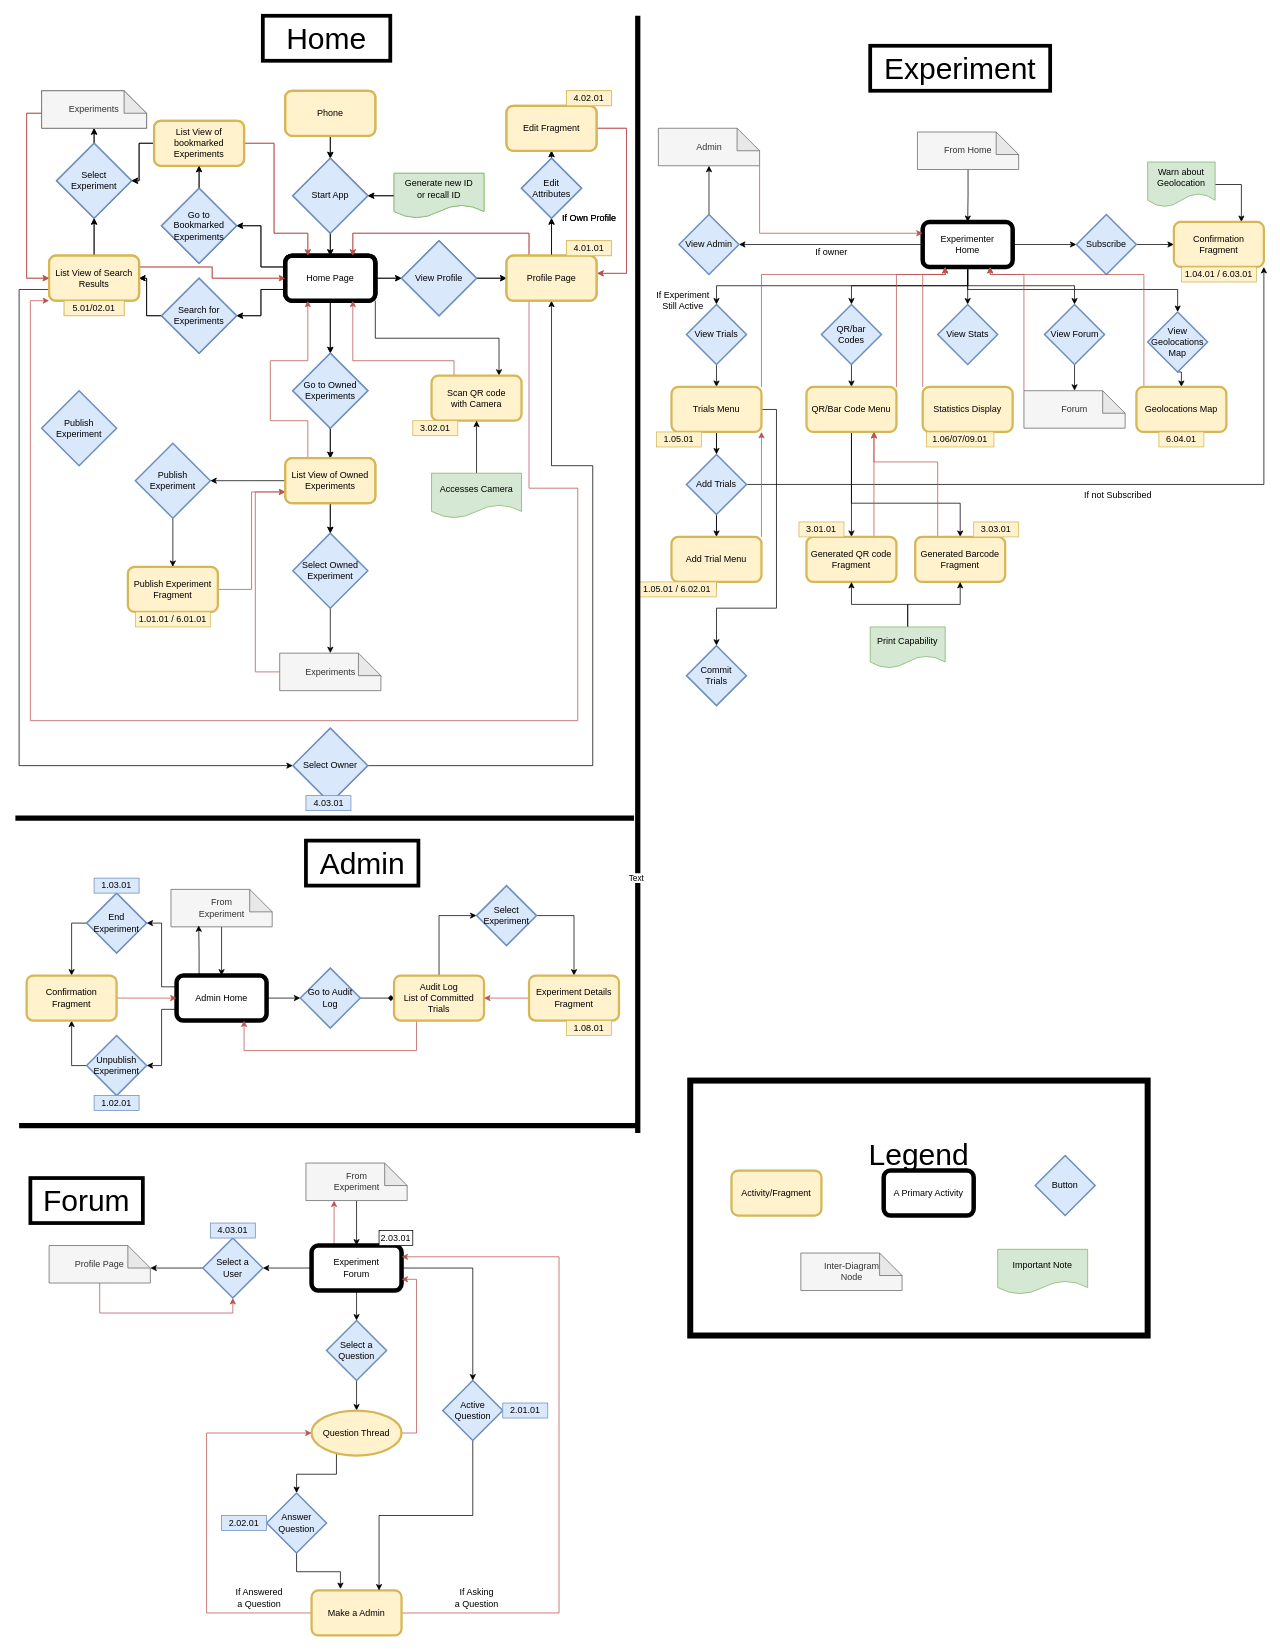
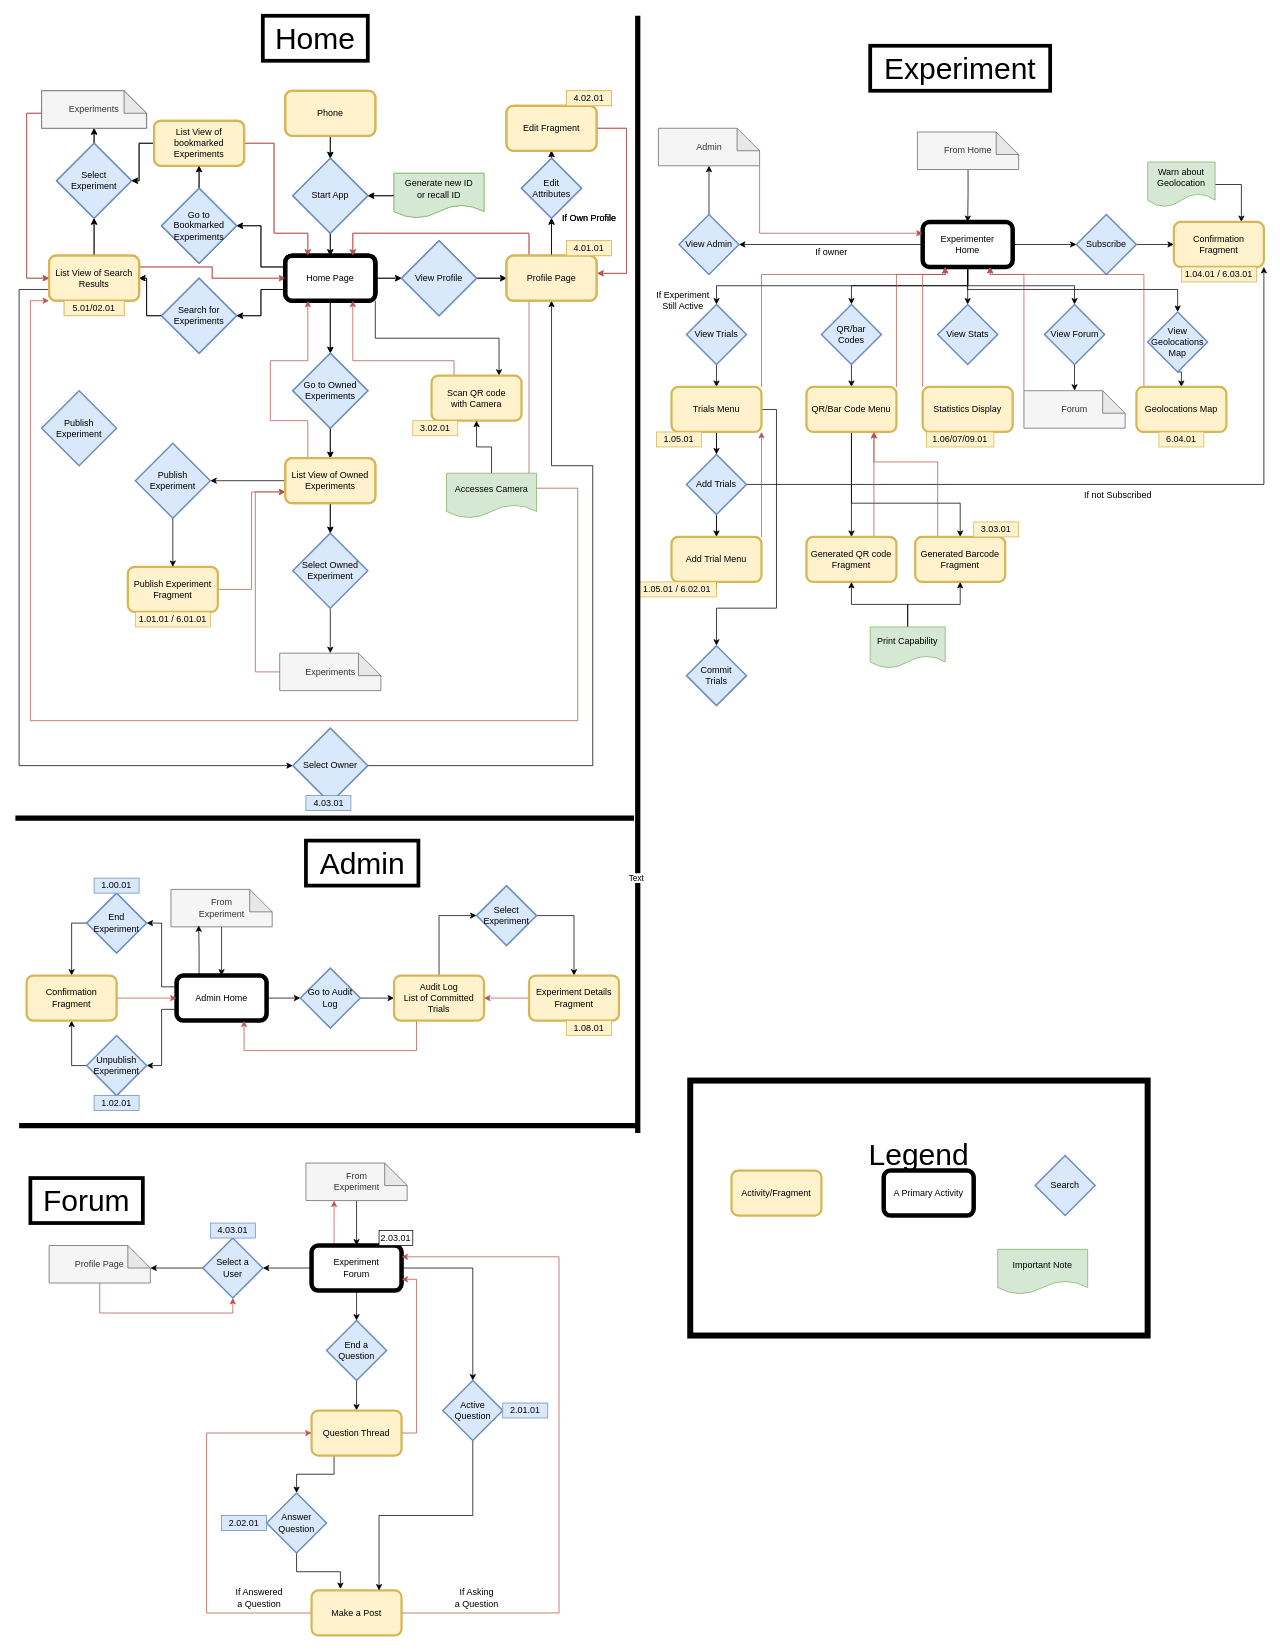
(327, 38) -> (315, 38)
(477, 495) -> (492, 495)
(822, 529) -> none
(117, 885) -> (117, 885)
(387, 998) -> (387, 998)
(1065, 1185) -> (1065, 1185)
(852, 1272) -> none
(357, 1350) -> (357, 1350)
(357, 1433) -> (357, 1433)
(357, 1613) -> (357, 1613)
